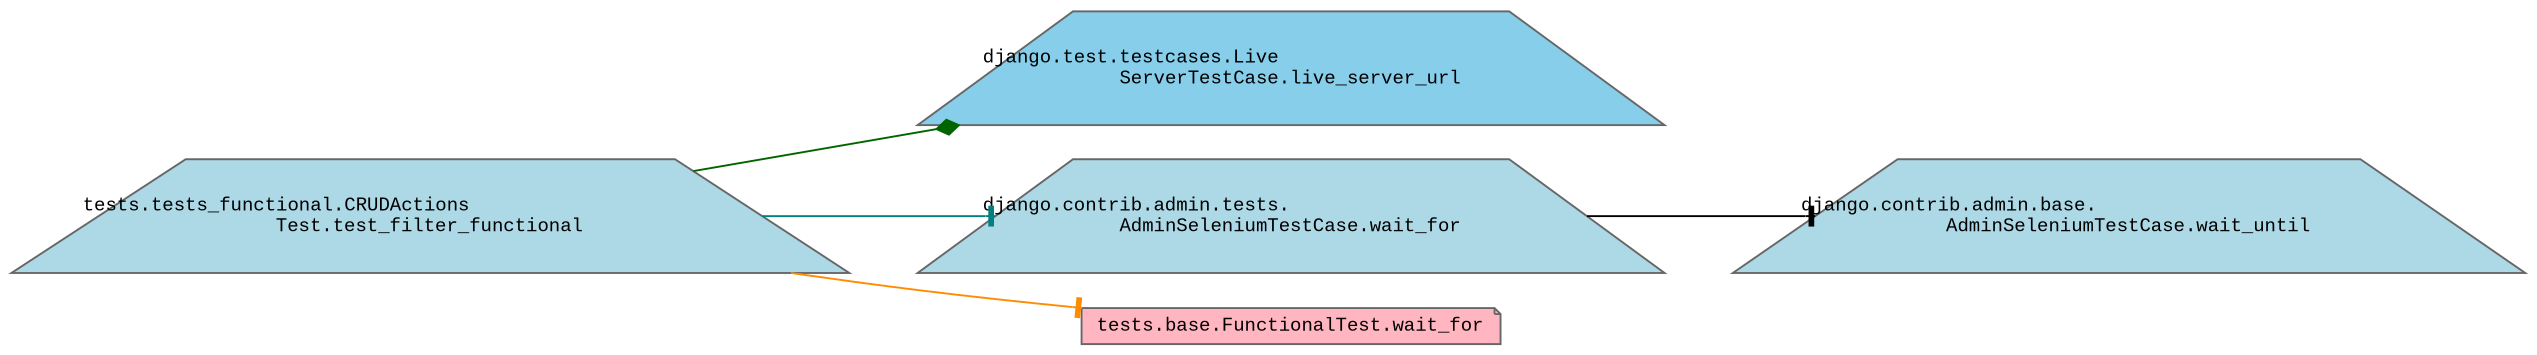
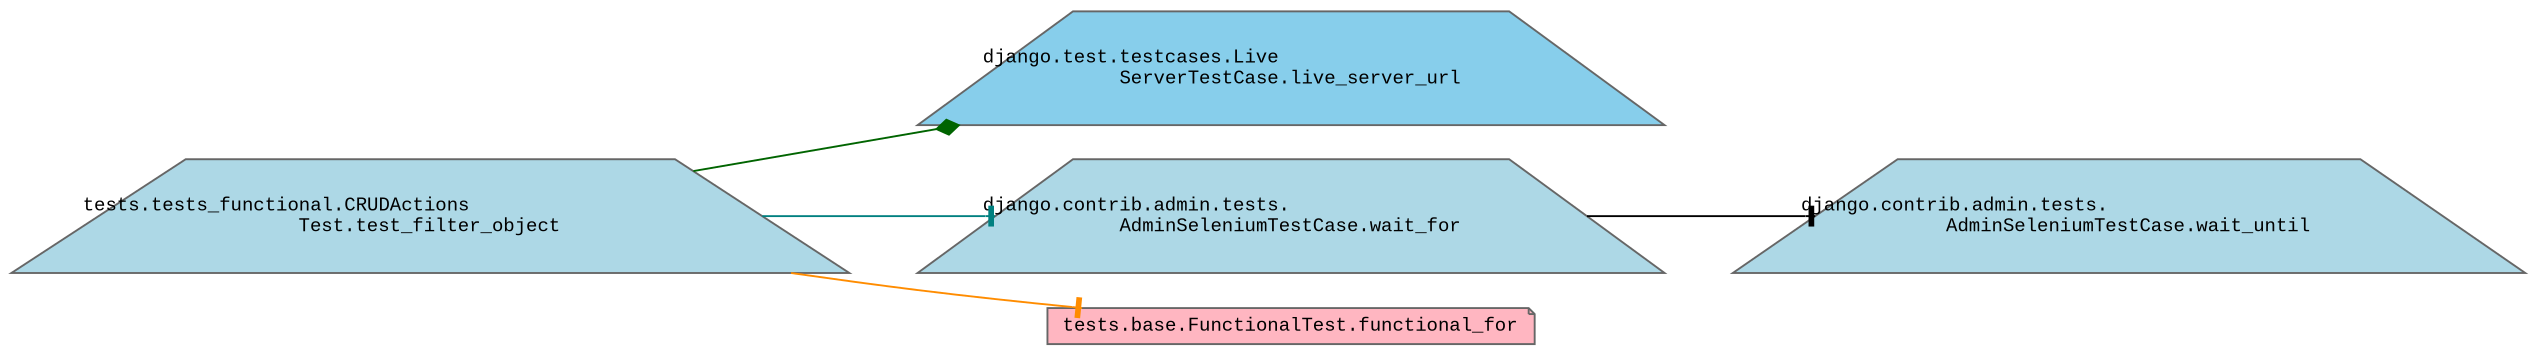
(430, 216) -> (430, 216)
(2129, 216) -> (2129, 216)
(1291, 326) -> (1291, 326)
